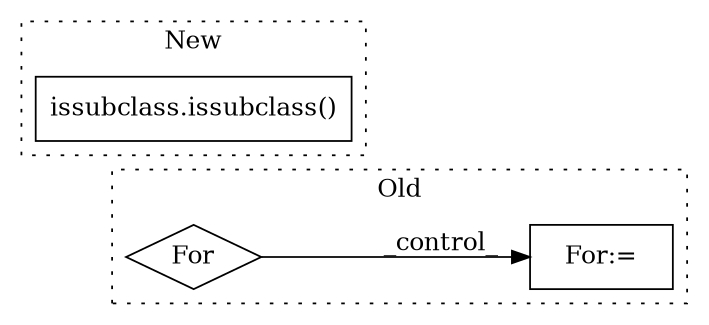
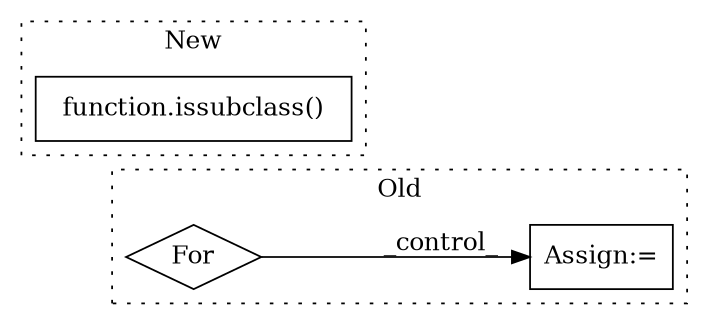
(194, 109) -> (194, 109)
(601, 257) -> (601, 257)
